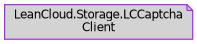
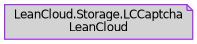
(99, 22) -> (99, 22)
